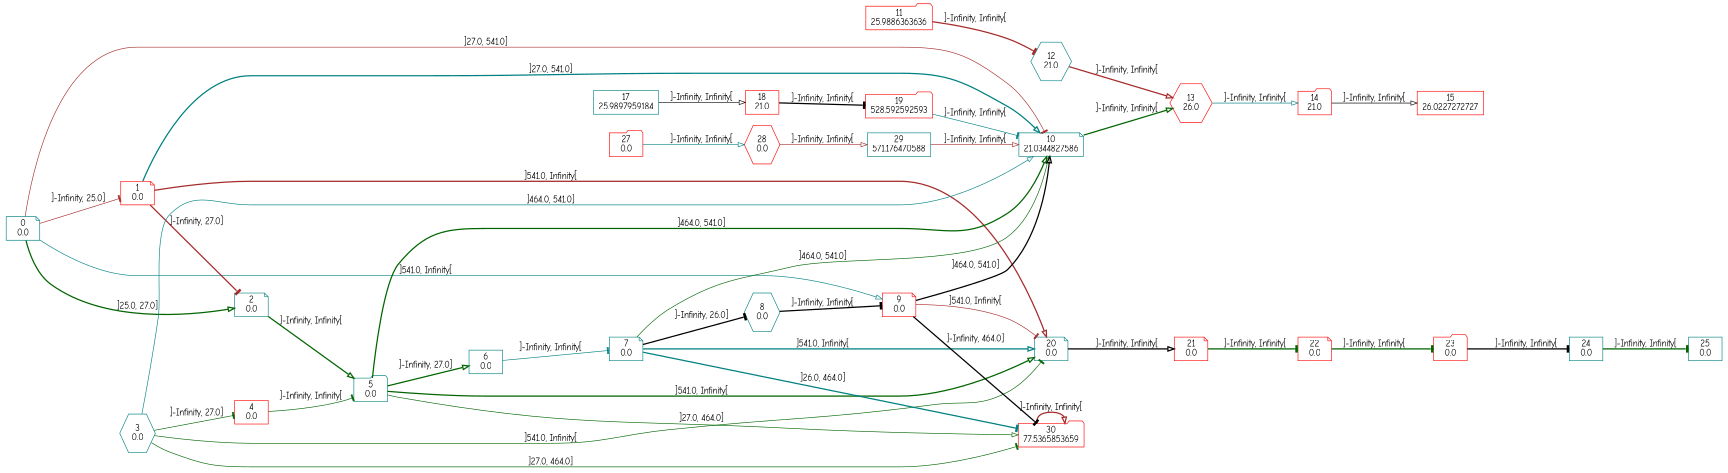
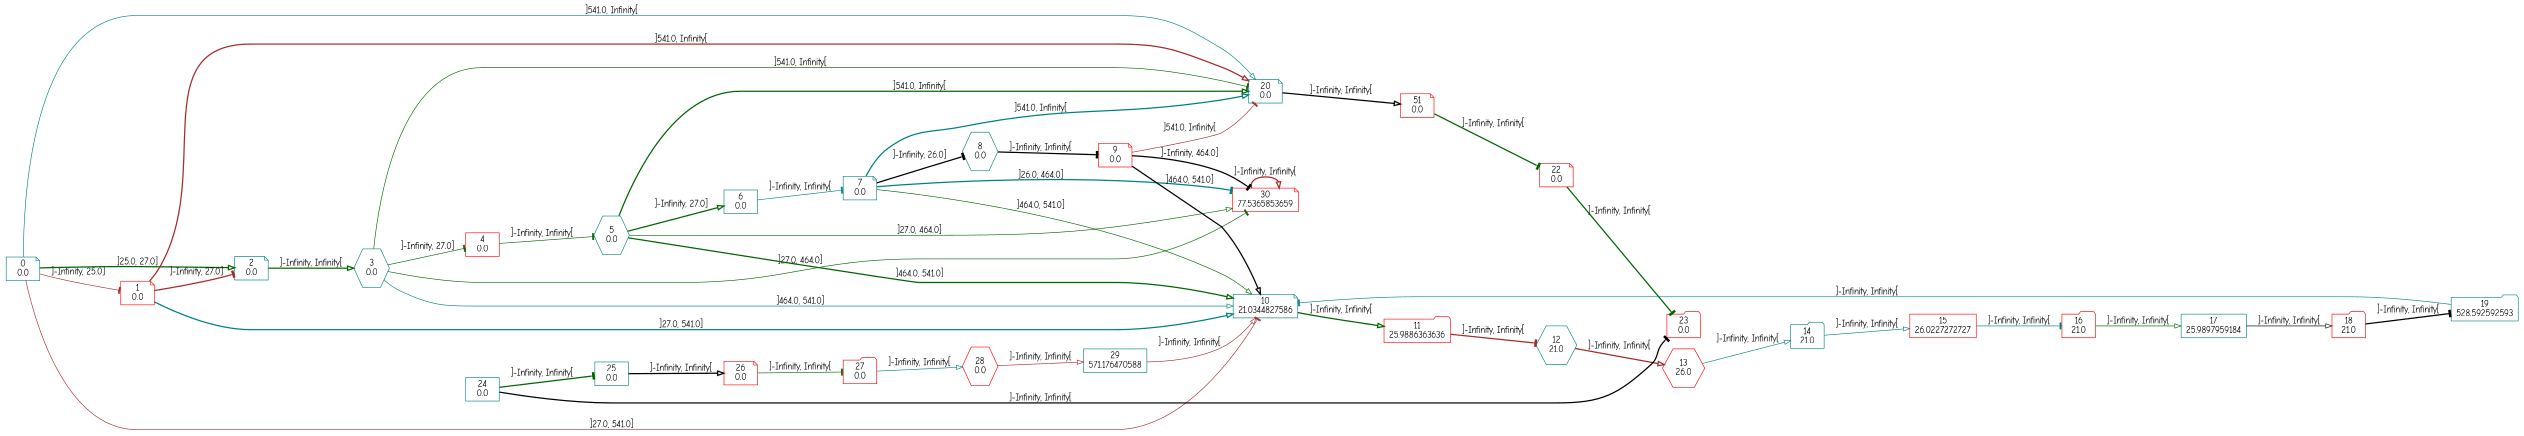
(762, 102) -> (2349, 326)
(1315, 103) -> (1807, 336)
(1371, 103) -> (1864, 332)
(899, 106) -> (2485, 309)
(1125, 123) -> (1338, 319)
(455, 276) -> (557, 16)
none -> (2079, 326)
(308, 345) -> (308, 268)
(1191, 349) -> (1417, 106)
(1517, 349) -> (1095, 403)
none -> (741, 373)
(371, 390) -> (612, 235)
(1051, 435) -> (1265, 200)
